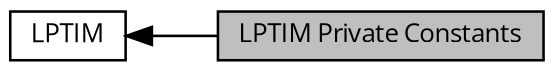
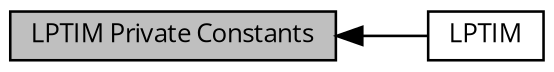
(185, 36) -> (395, 36)
